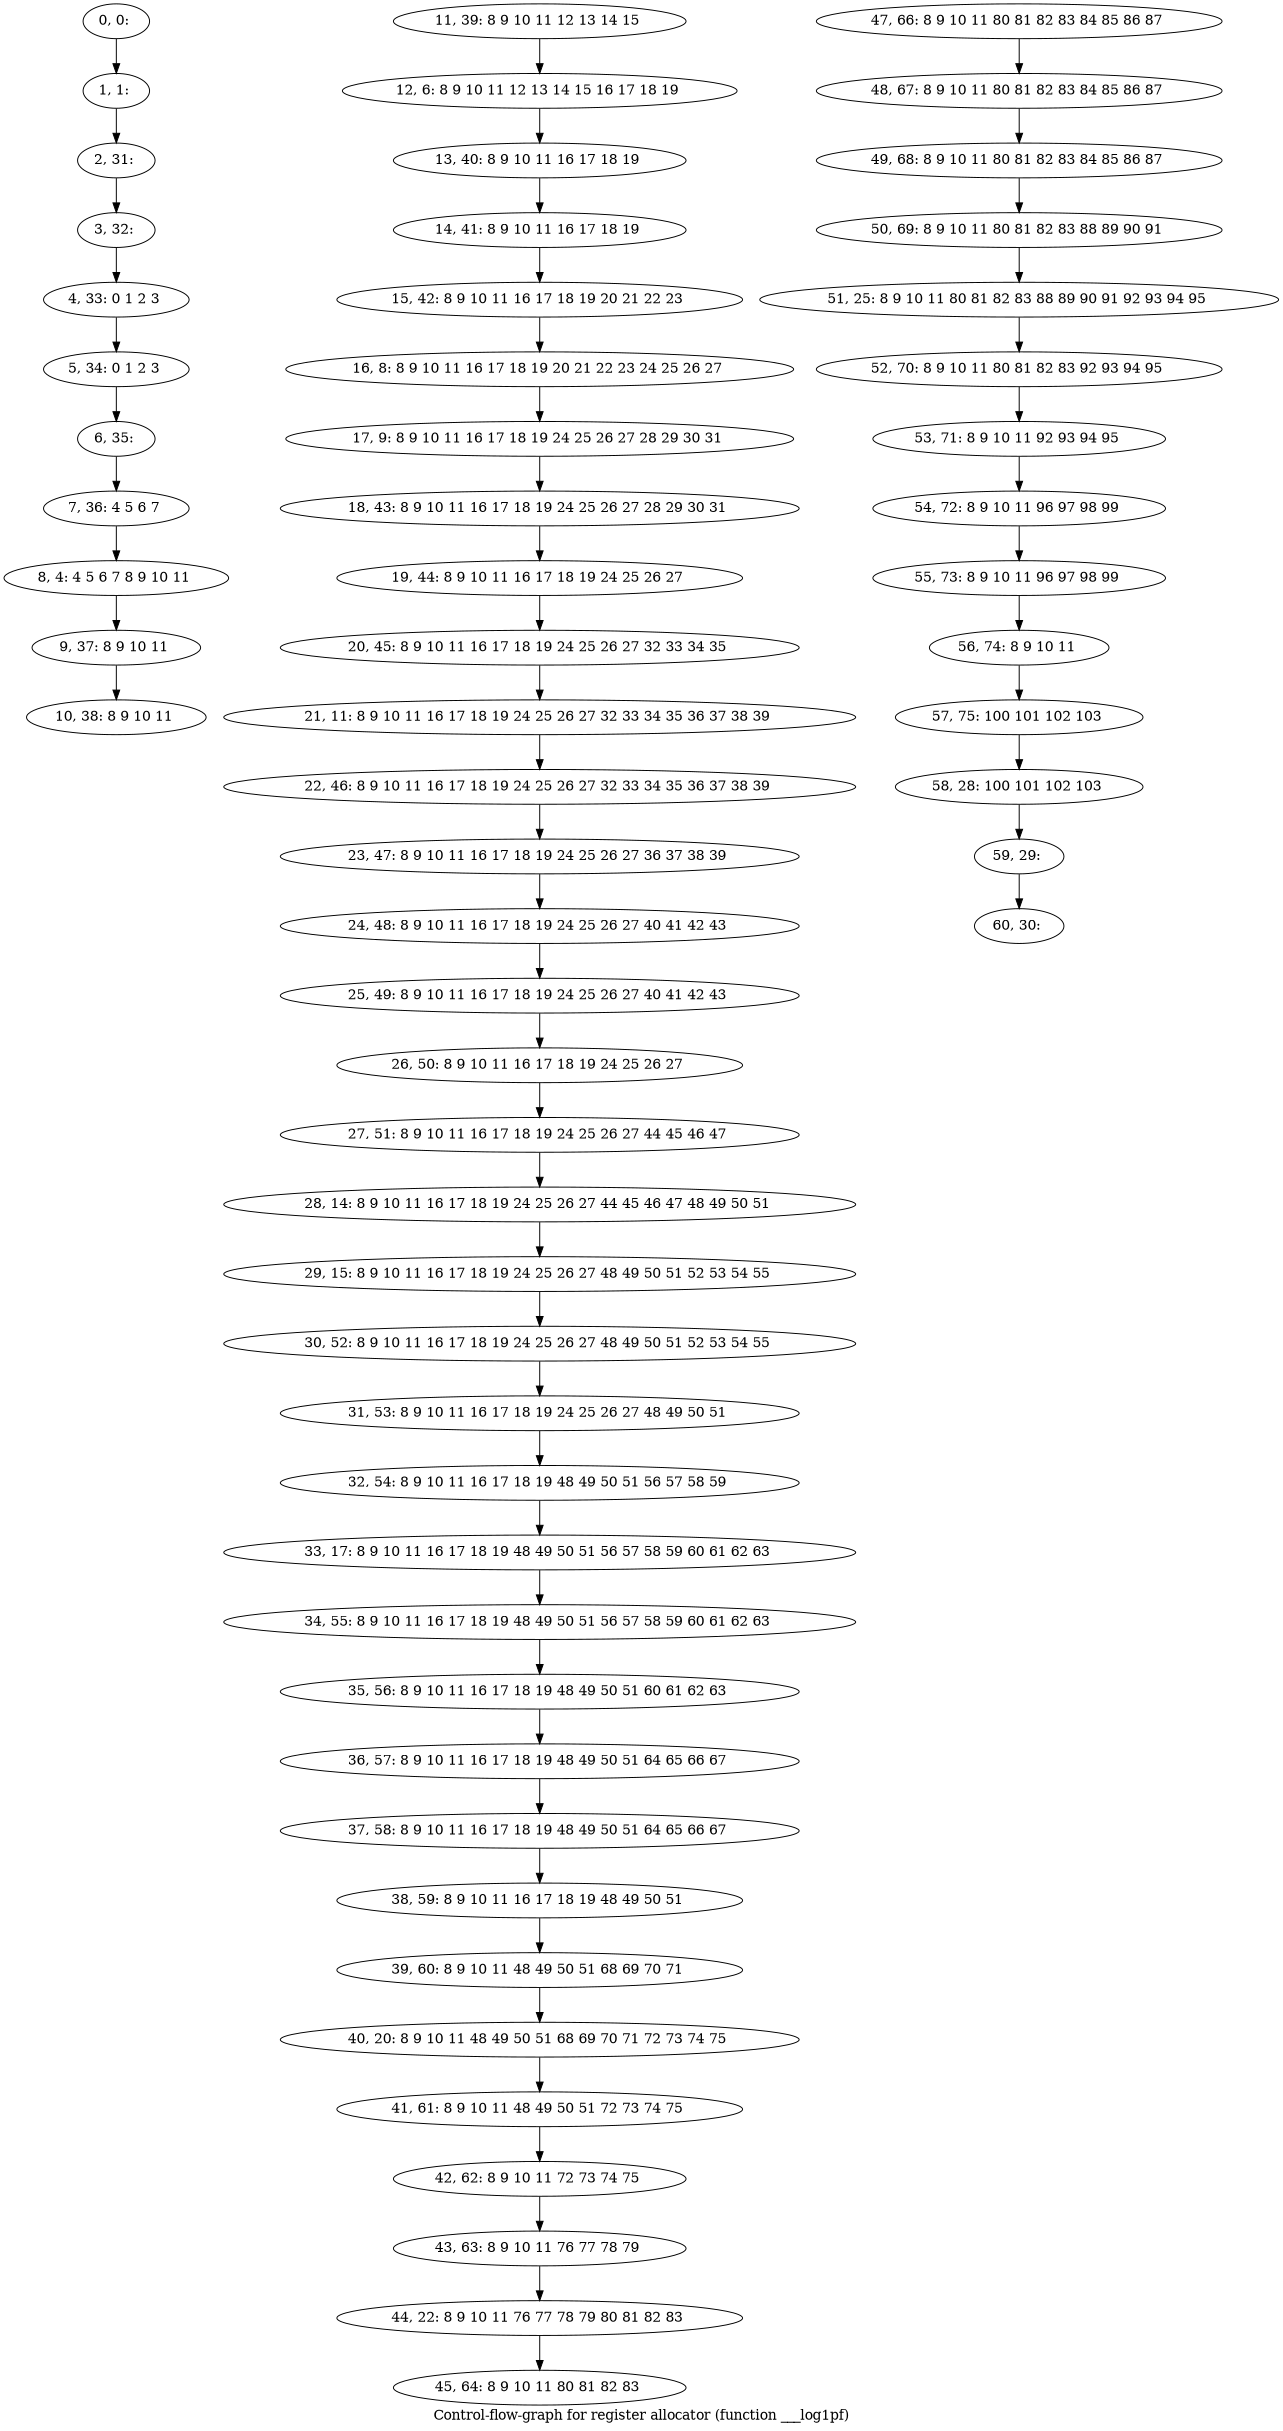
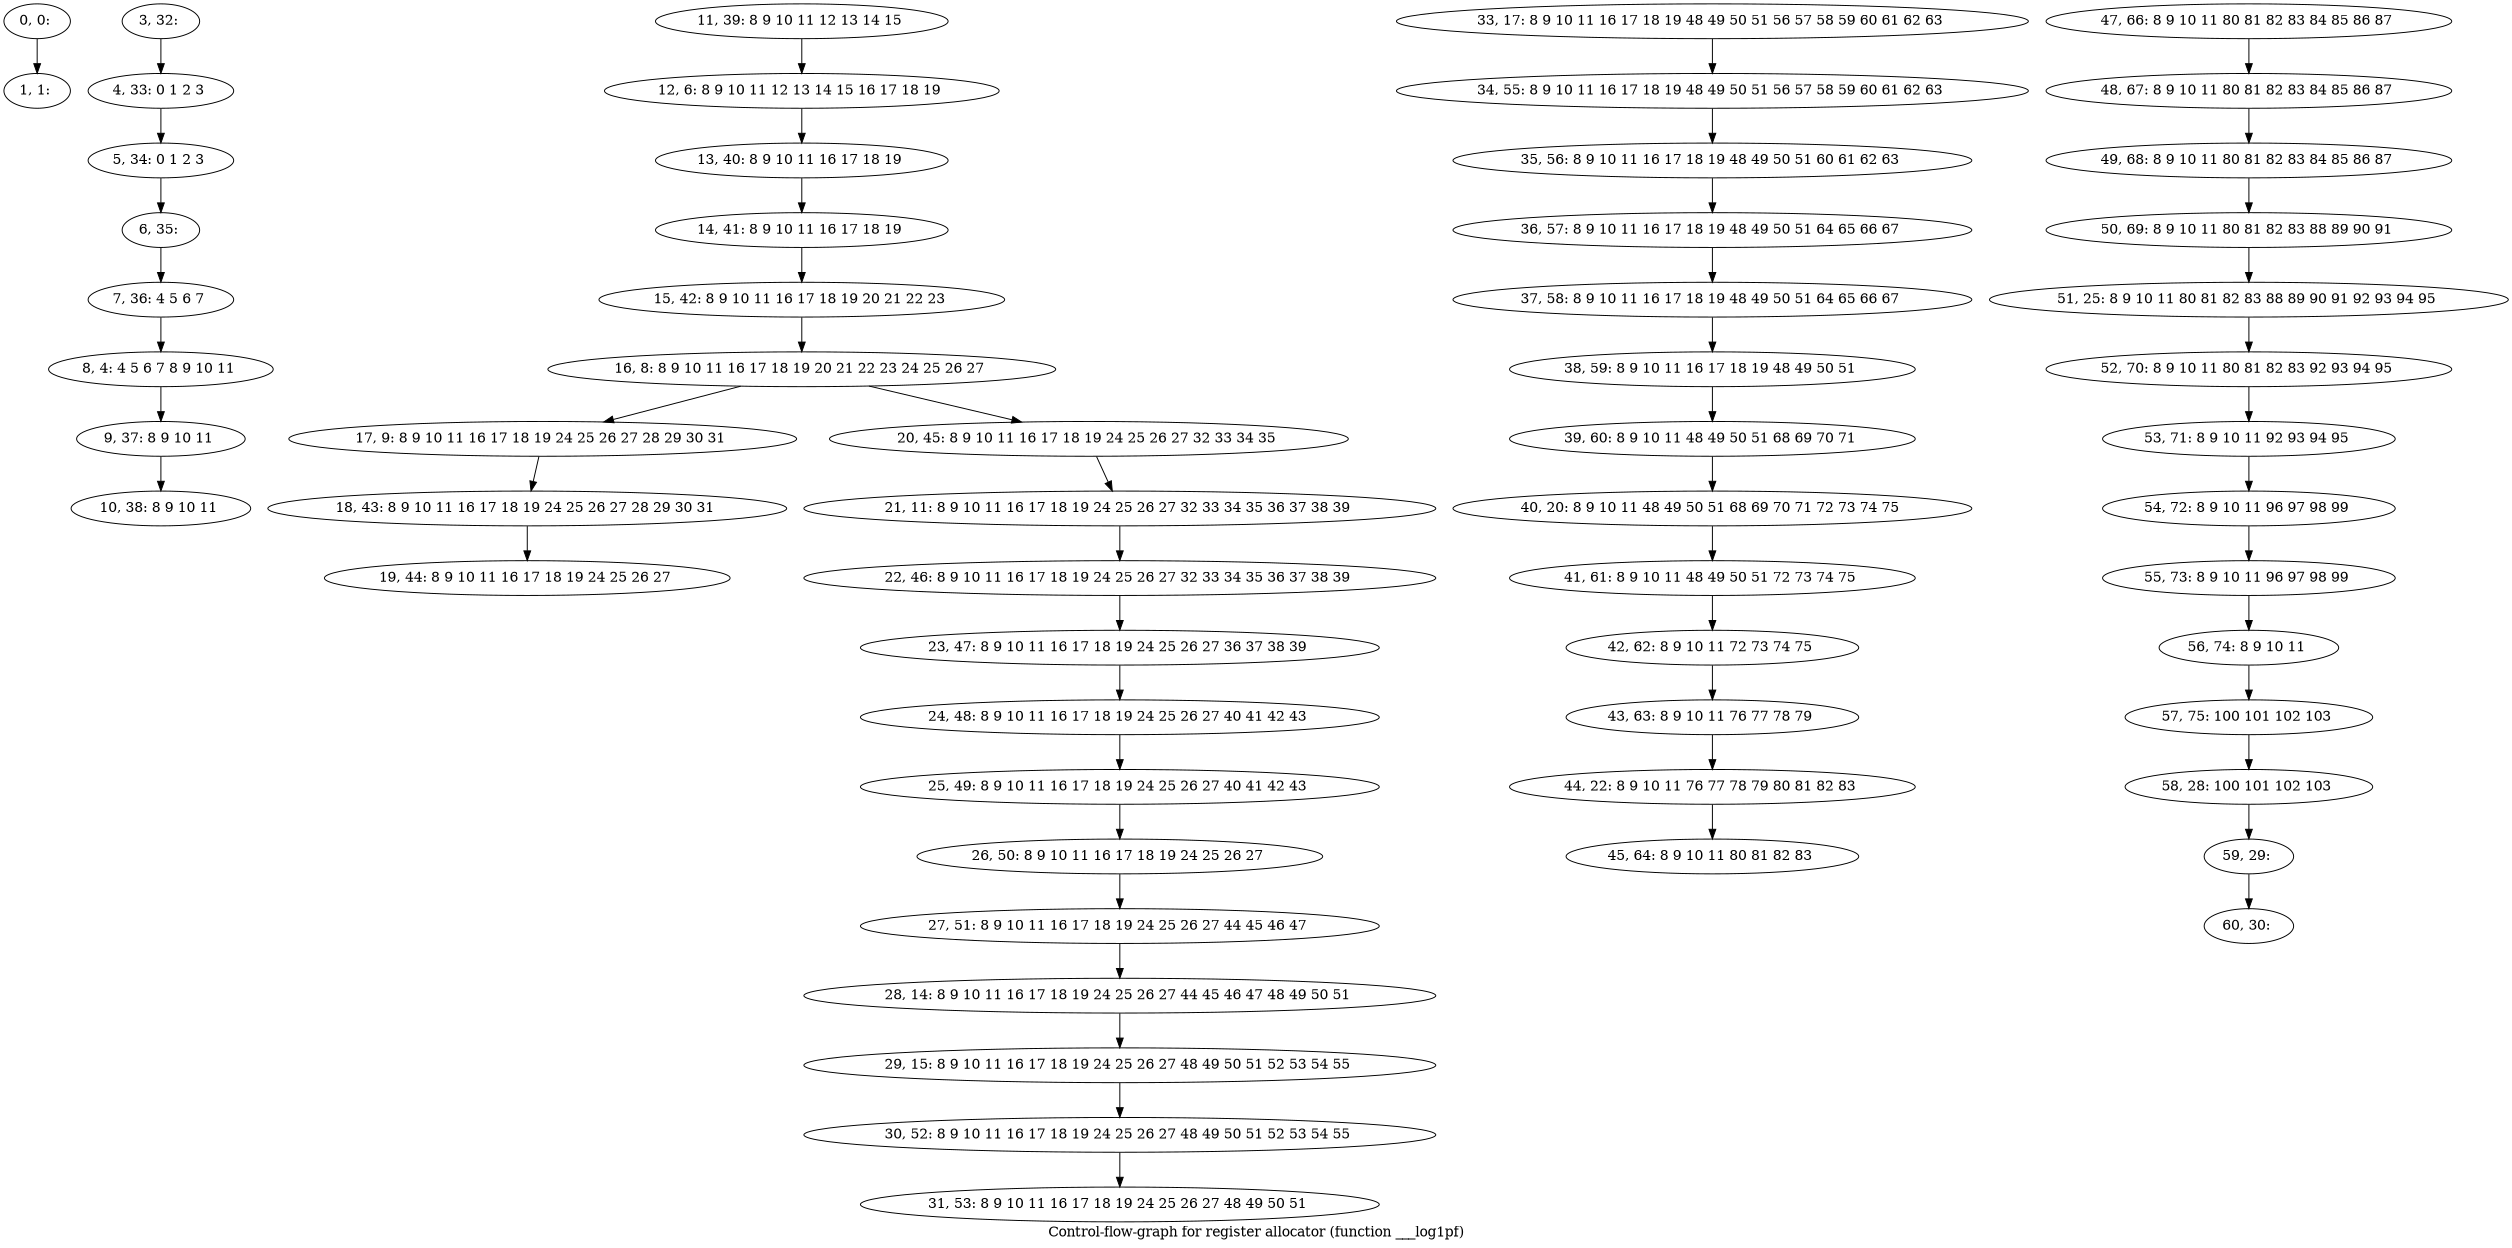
(116, 160) -> none
(540, 608) -> (941, 403)
(540, 1483) -> none
